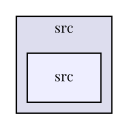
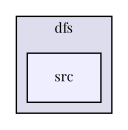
(64, 29) -> (64, 29)
